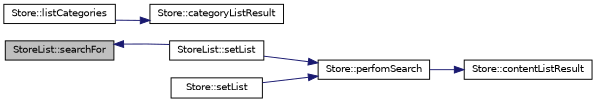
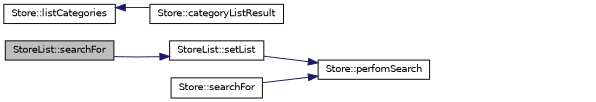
(128, 20) -> (138, 7)
(147, 44) -> (137, 57)
(528, 70) -> none
(217, 88) -> (217, 88)
